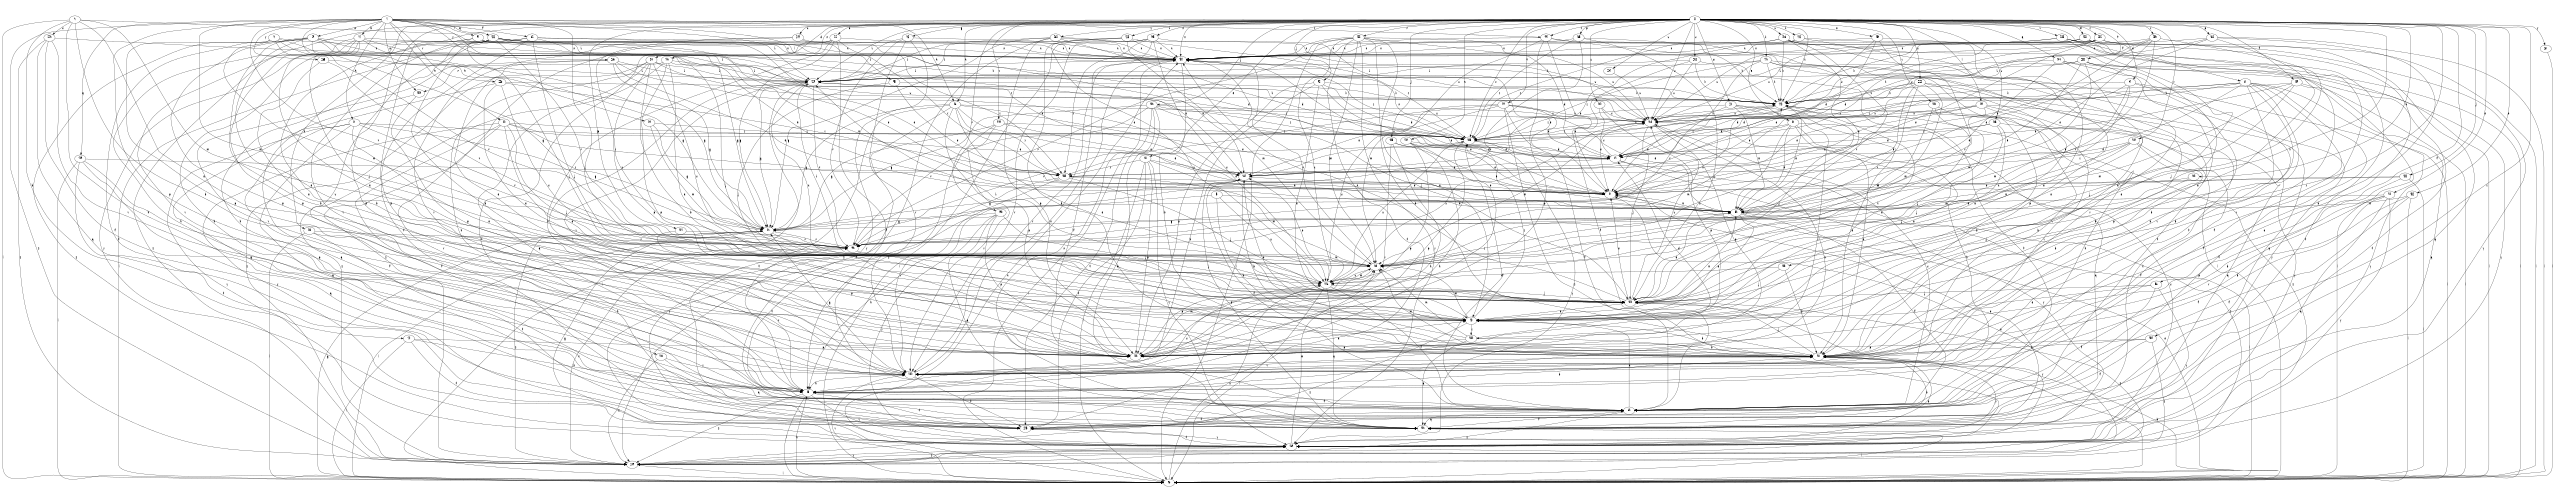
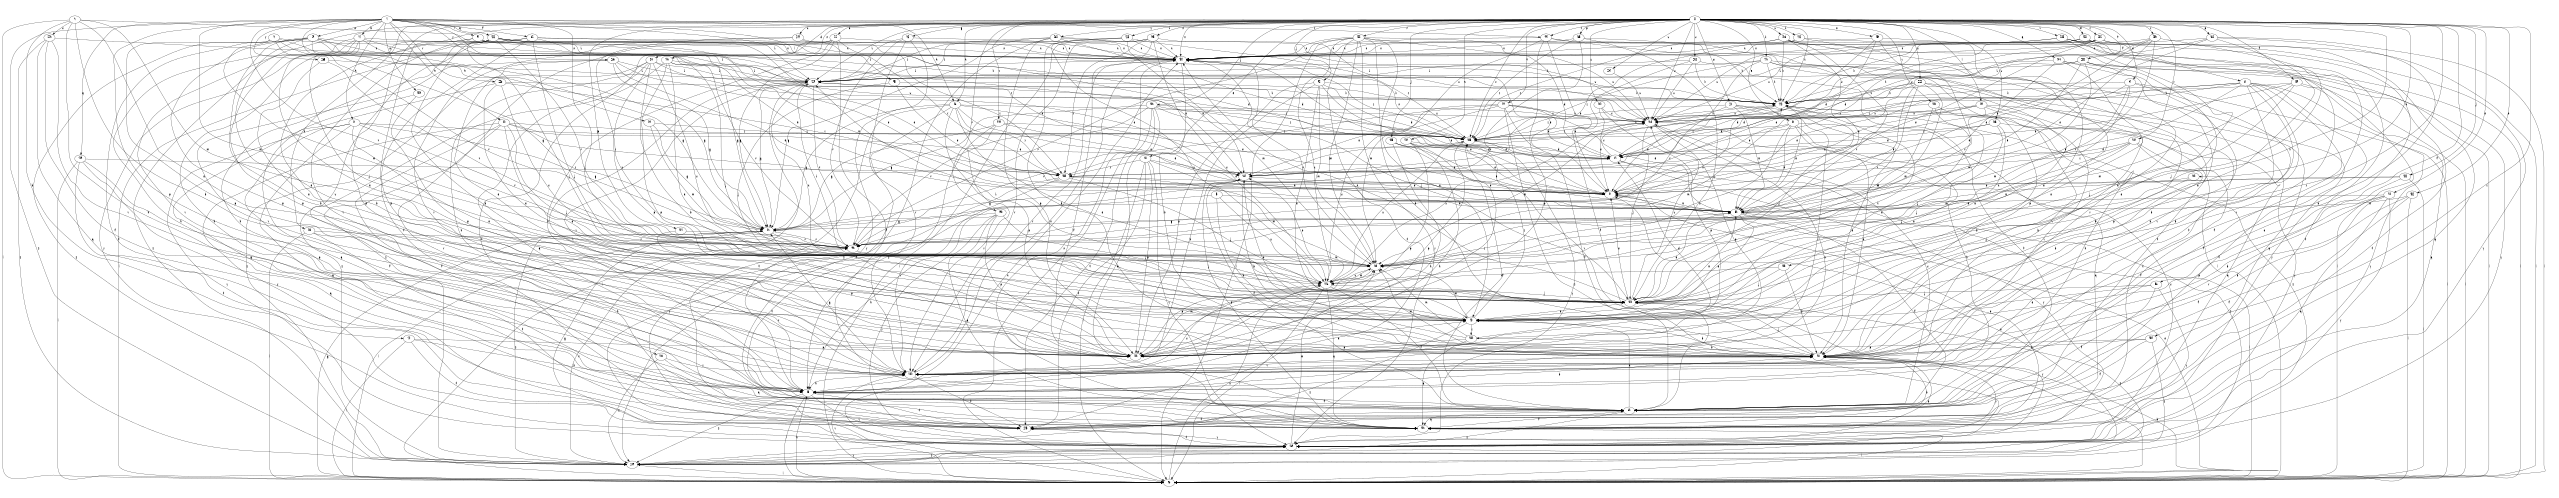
(2546, 49) -> none
(540, 65) -> (746, 148)
none -> (1316, 178)
(1117, 363) -> (1594, 271)
